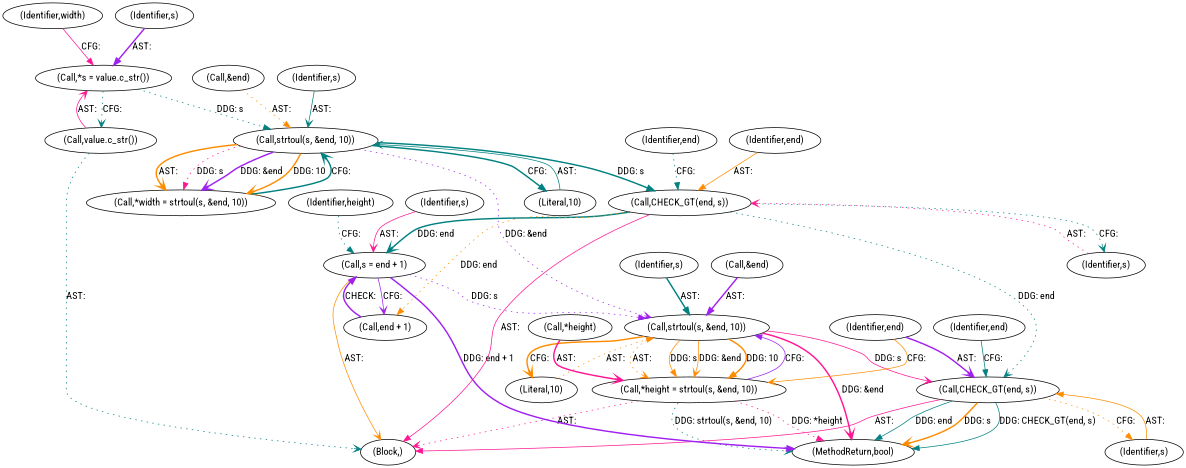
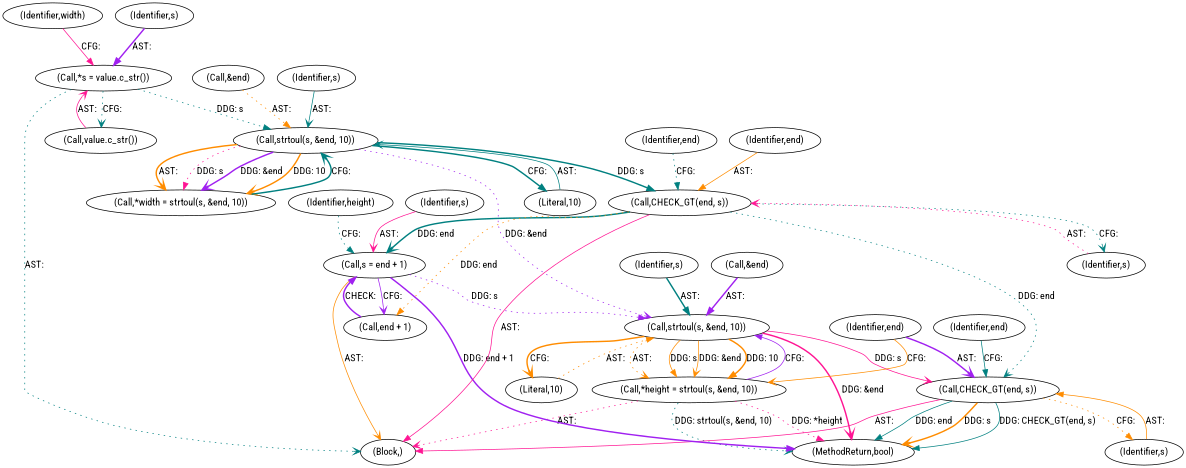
(570, 328) -> none
(88, 406) -> (31, 395)
